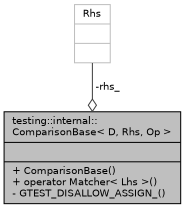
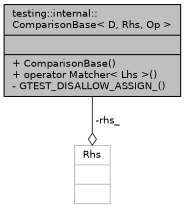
(92, 81) -> (92, 115)
